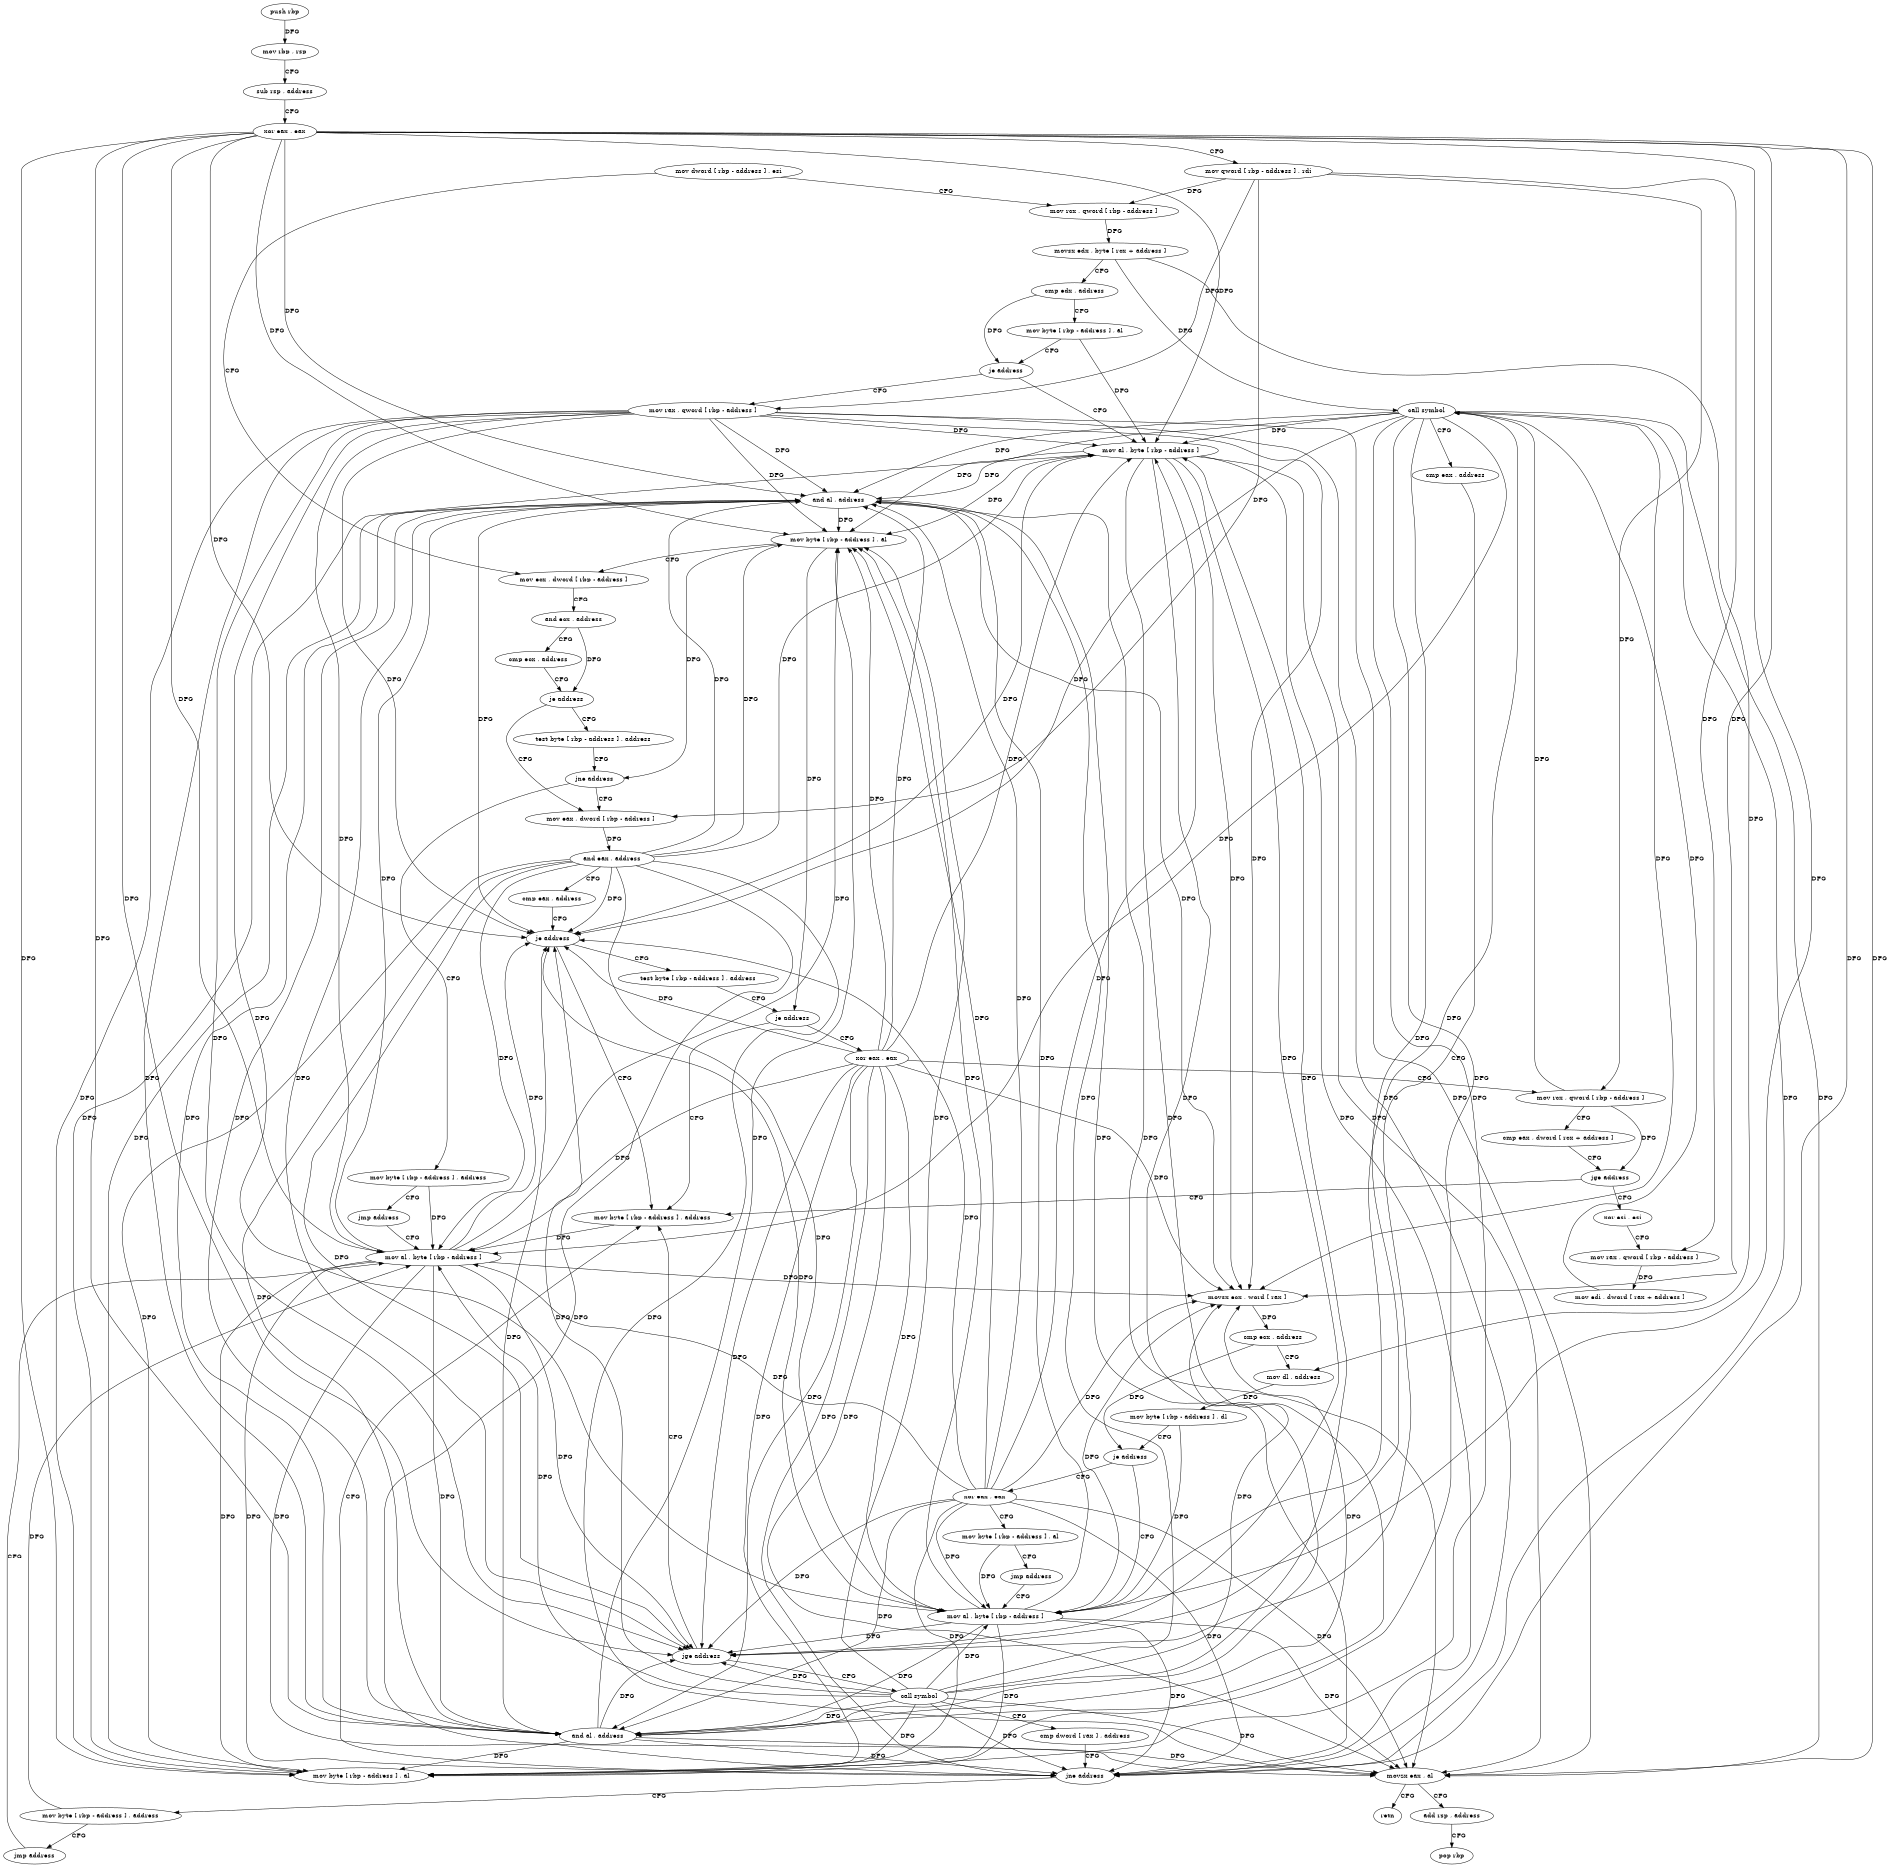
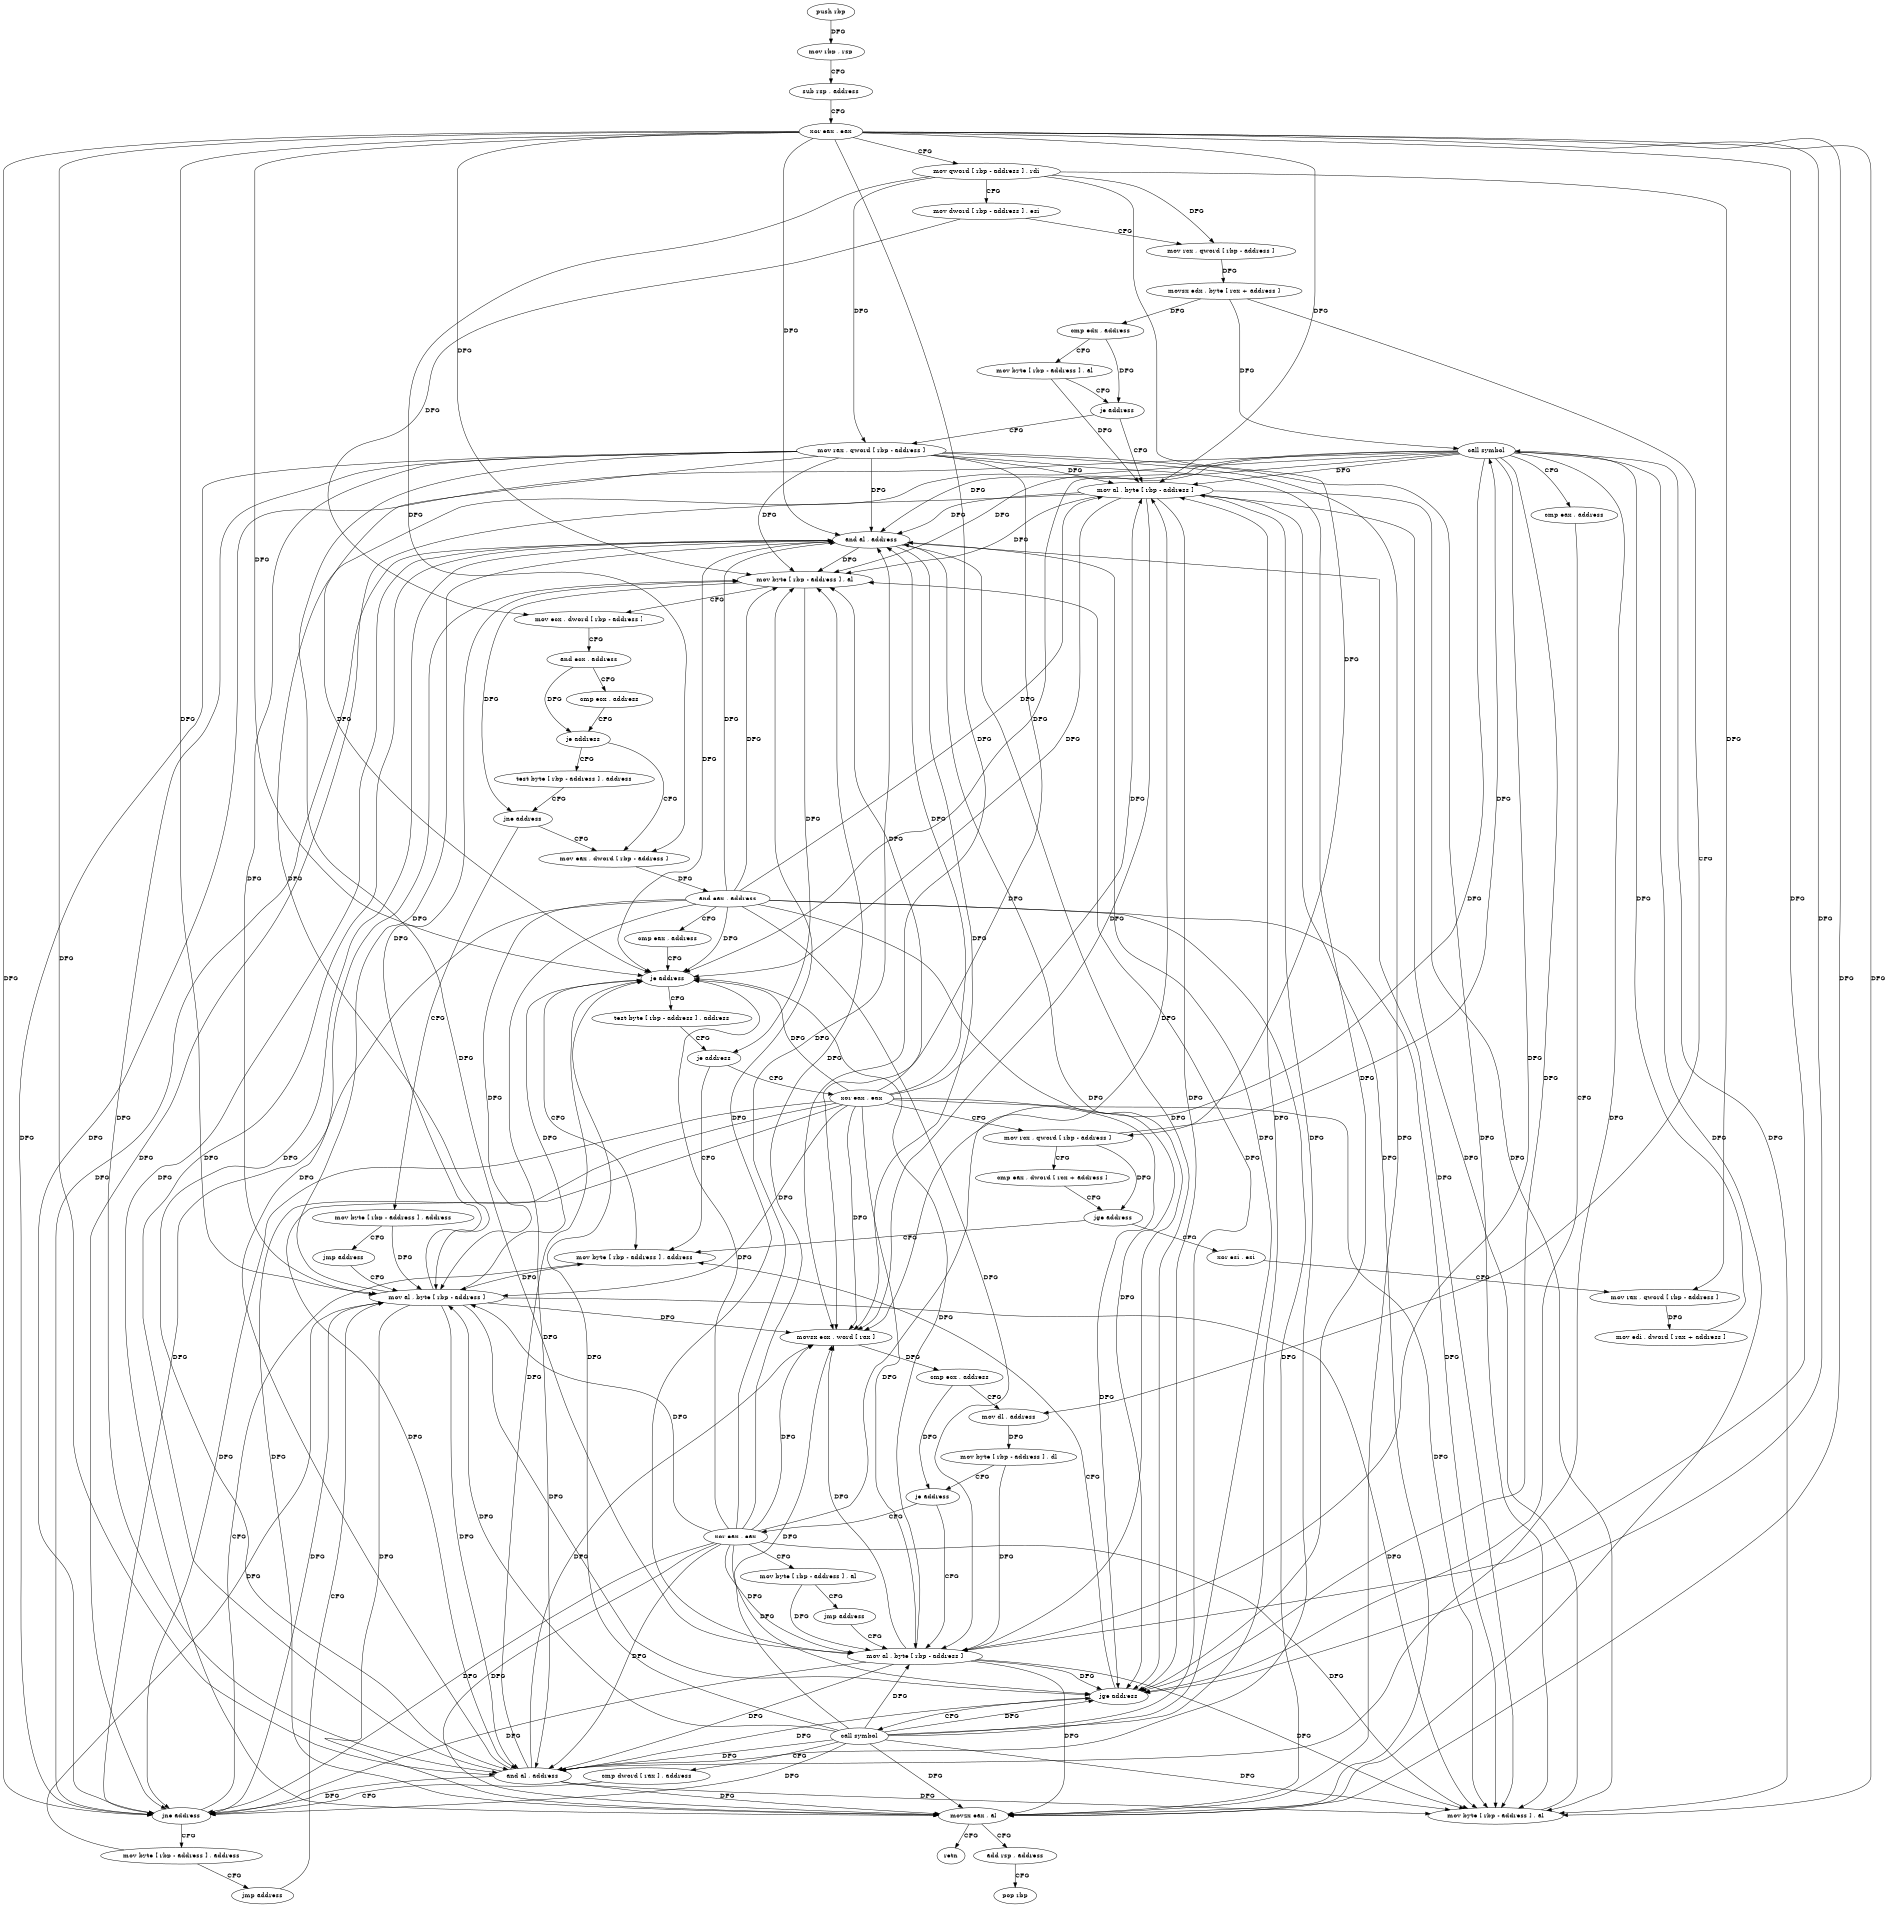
none -> (986, 189)
(1102, 271) -> (1178, 311)
(233, 371) -> (433, 411)
(1756, 819) -> (1706, 859)
